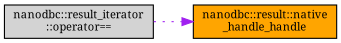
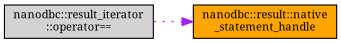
(265, 22) -> (265, 22)
